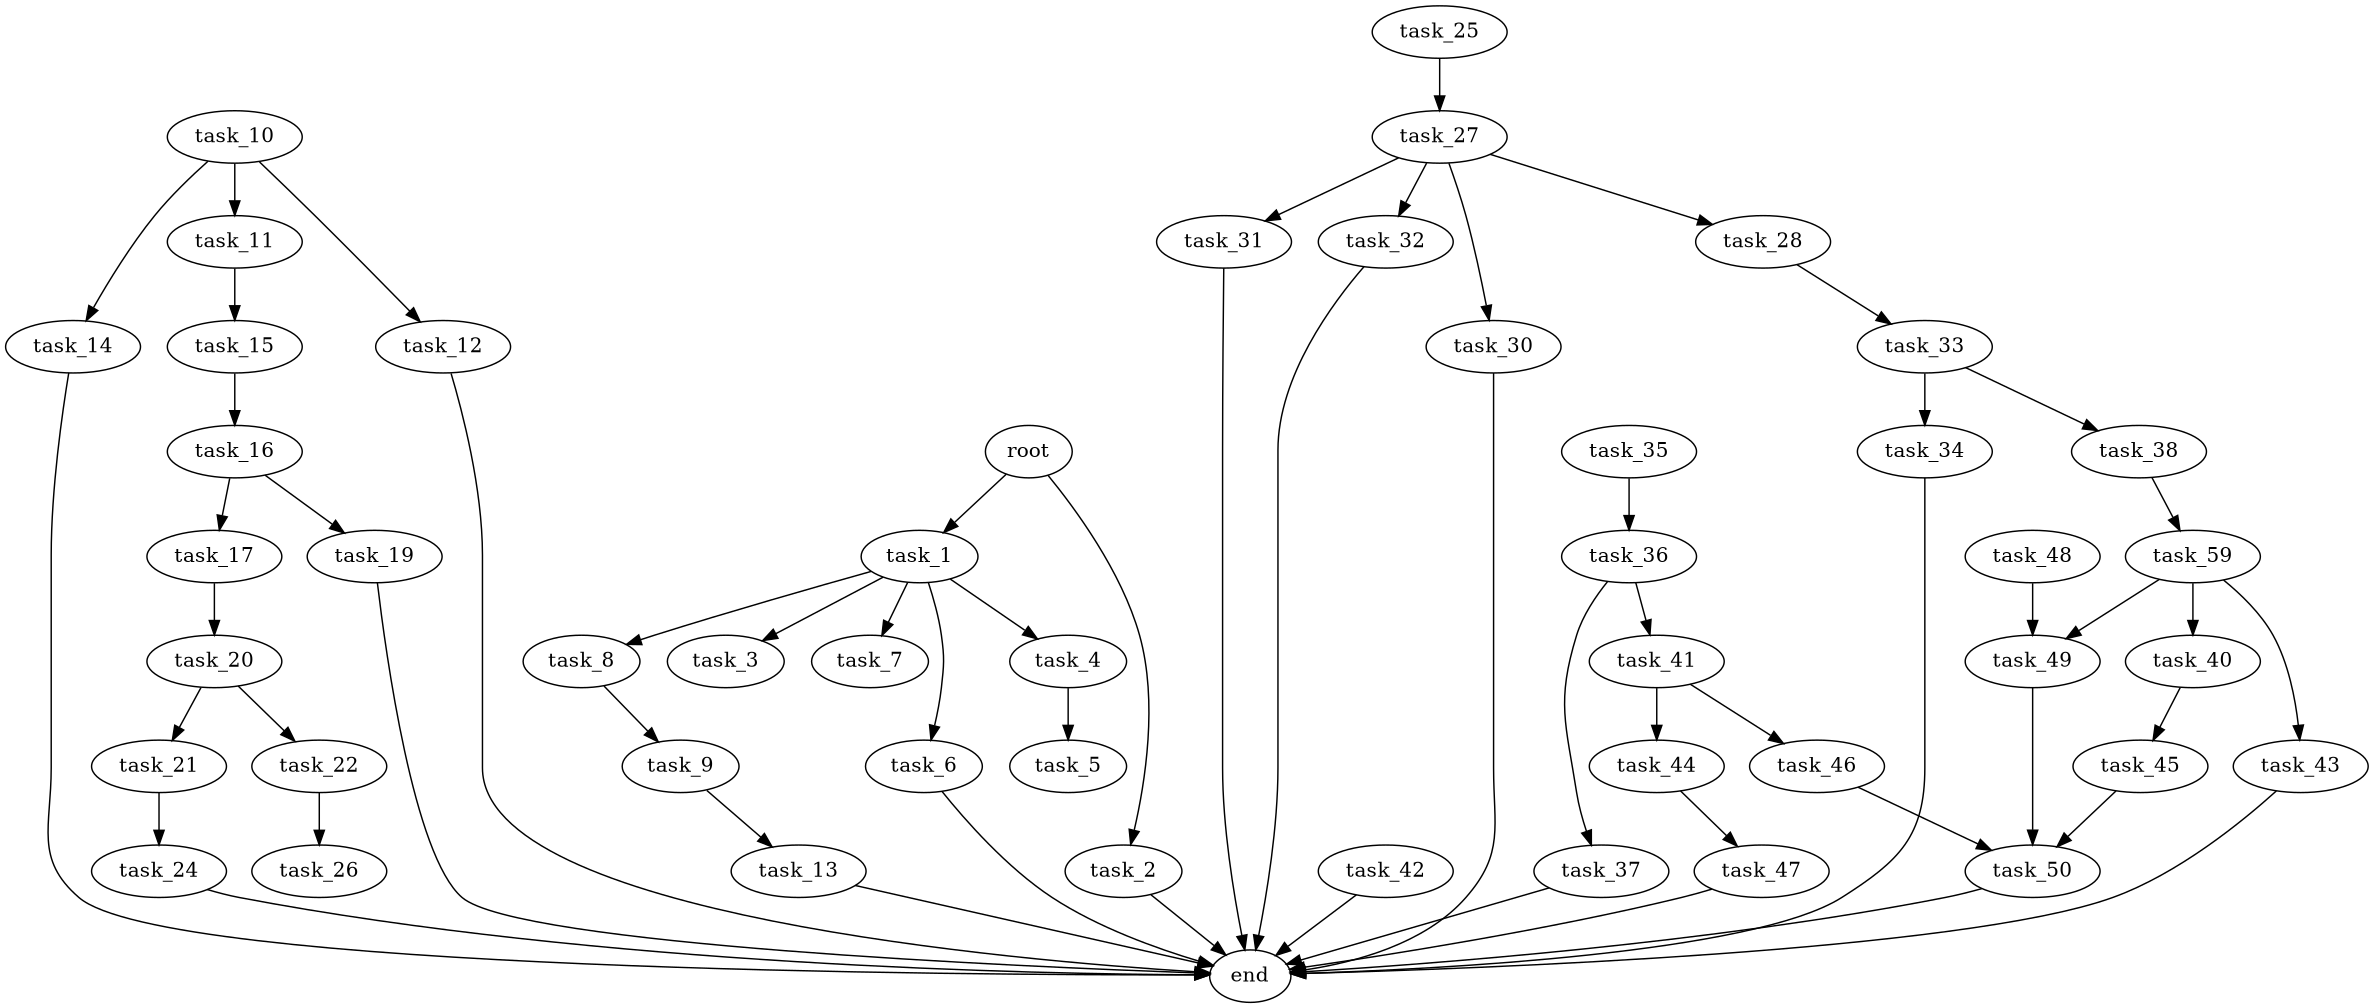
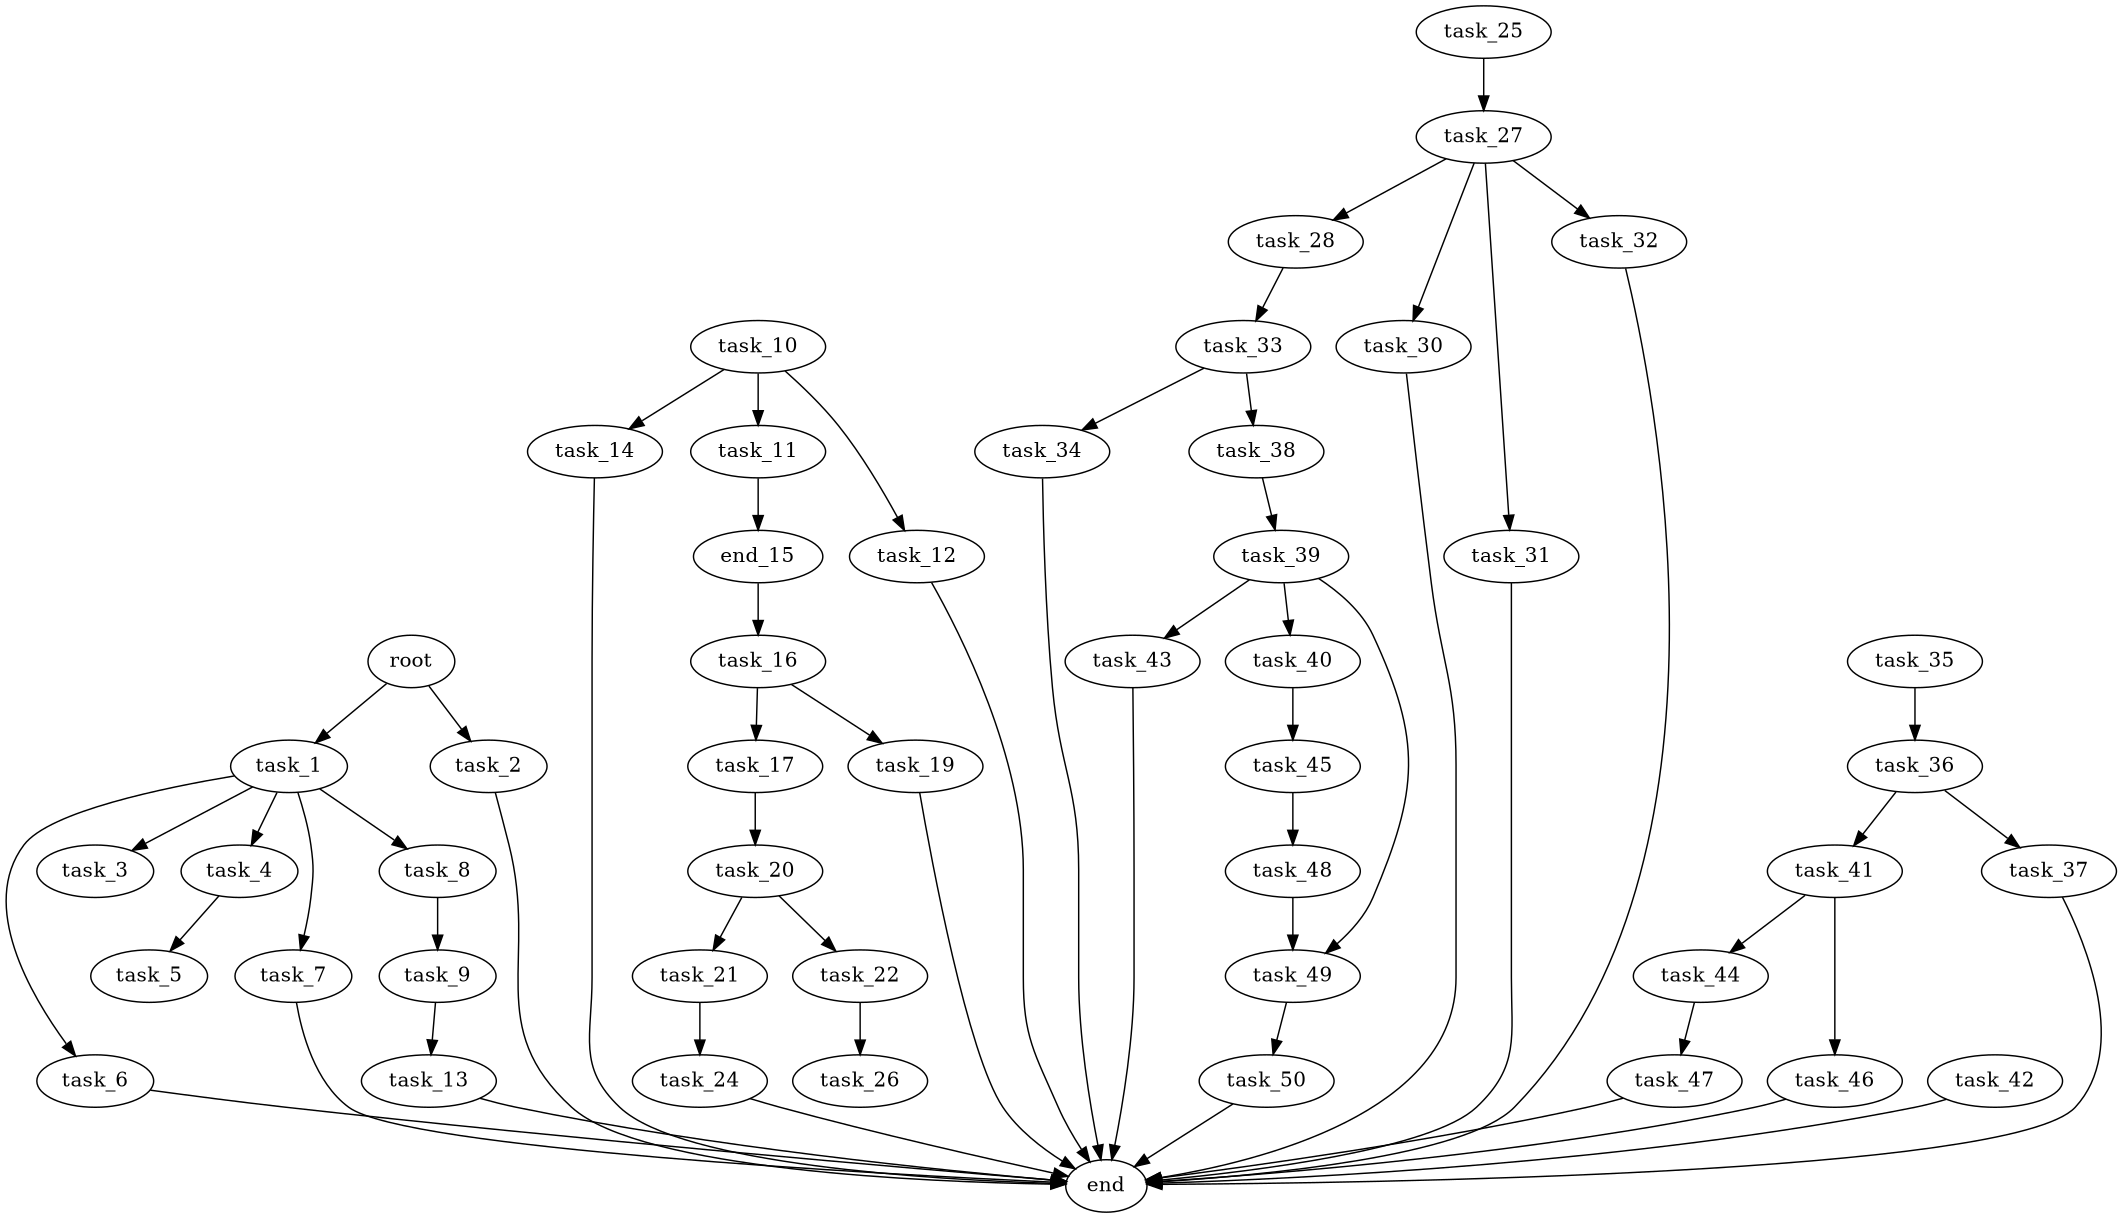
(235, 347) -> (758, 557)
(2193, 557) -> (1281, 557)
(1909, 811) -> (1476, 1152)
(2092, 814) -> (1293, 812)
none -> (638, 1155)
